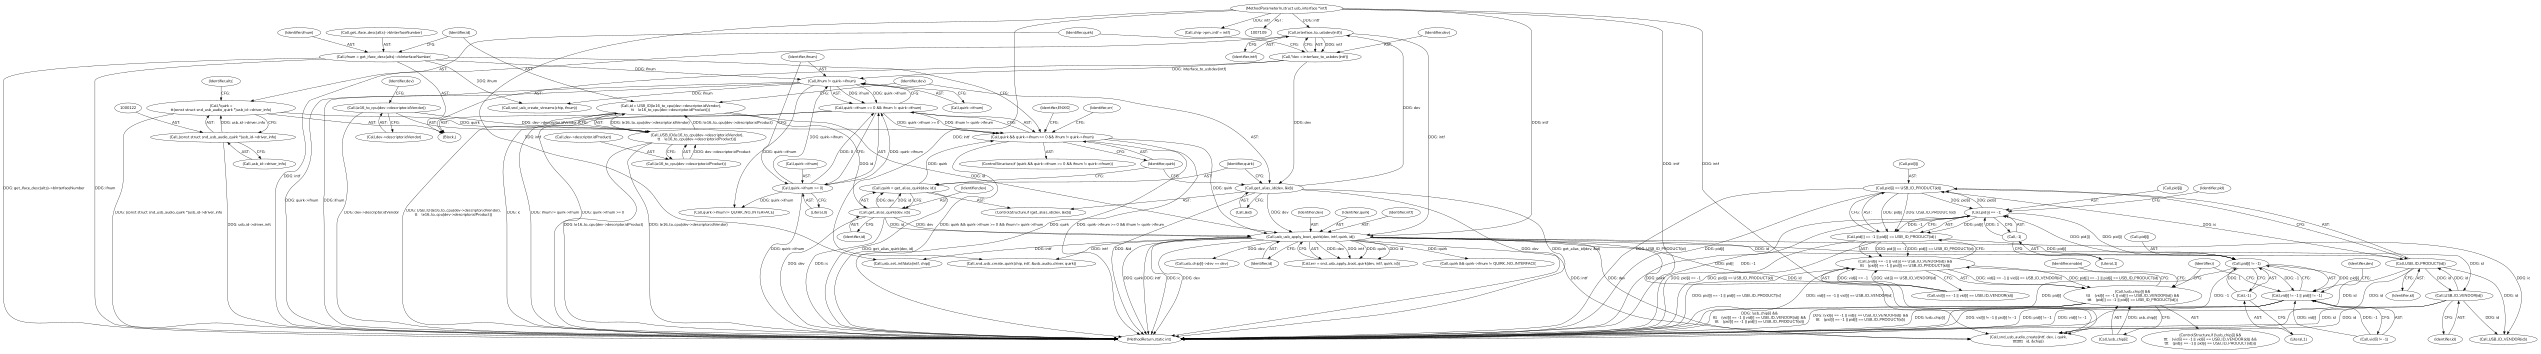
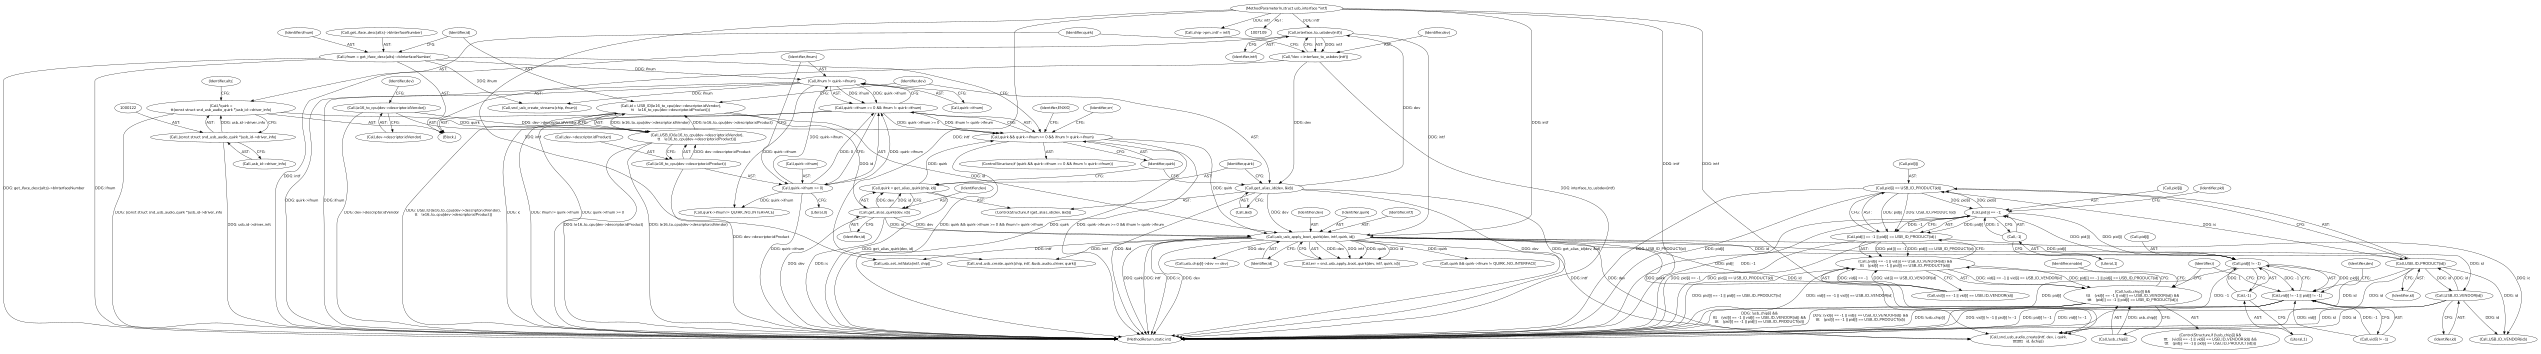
(1073, 70) -> (1576, 271)
(904, 188) -> (904, 188)
(806, 203) -> (744, 177)
none -> (798, 328)
